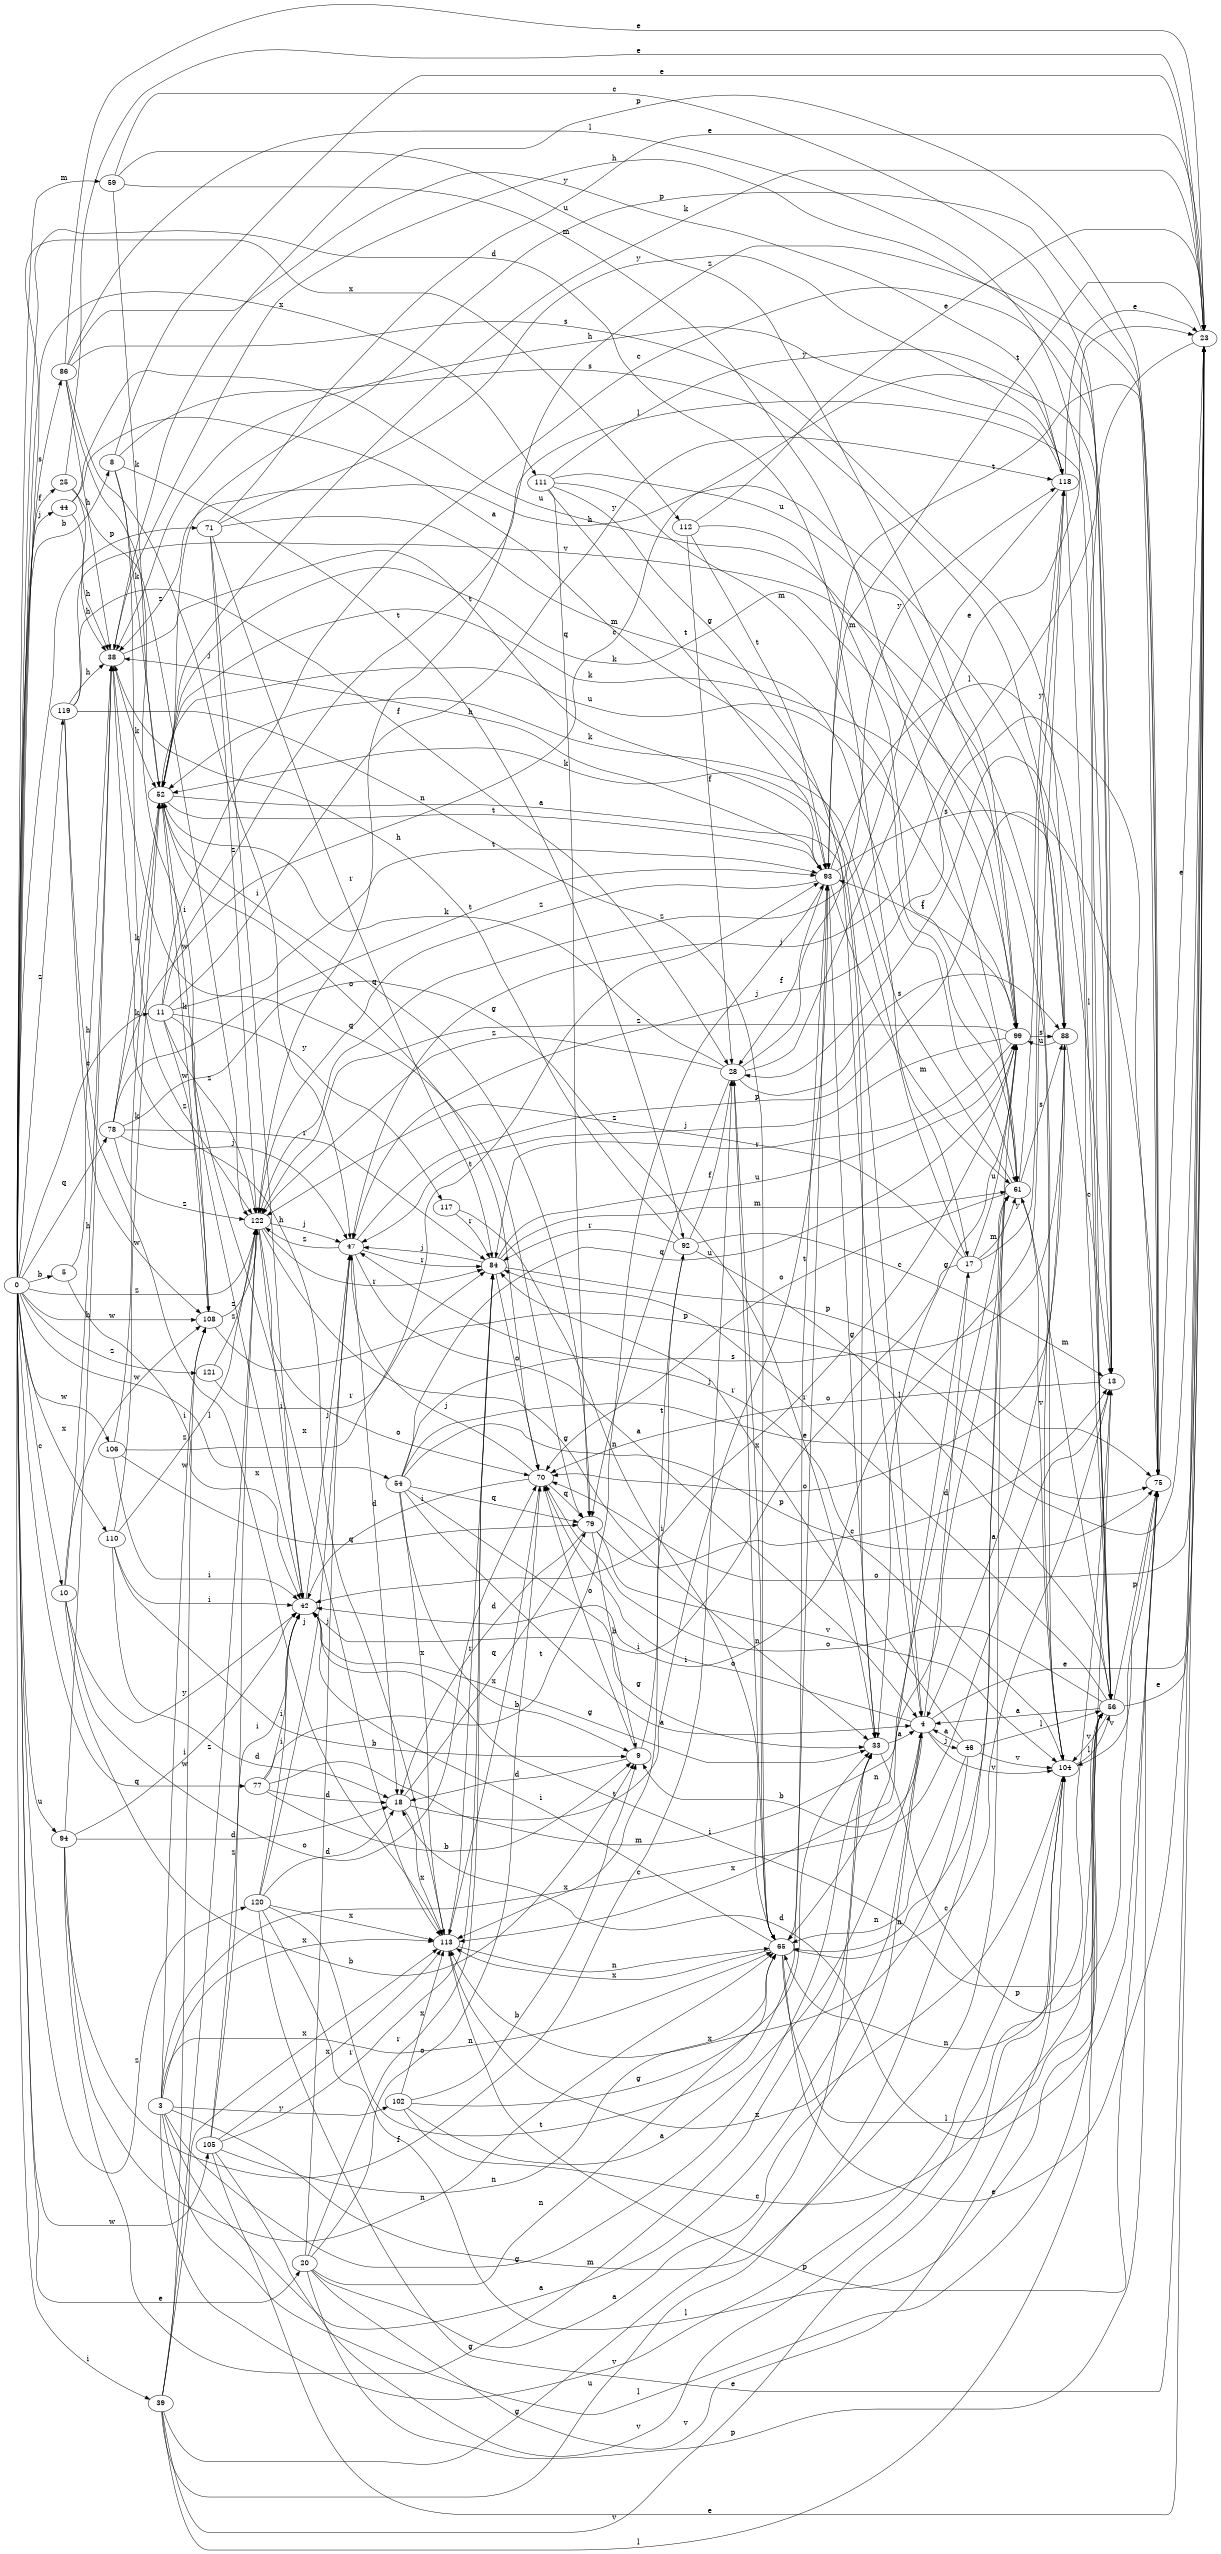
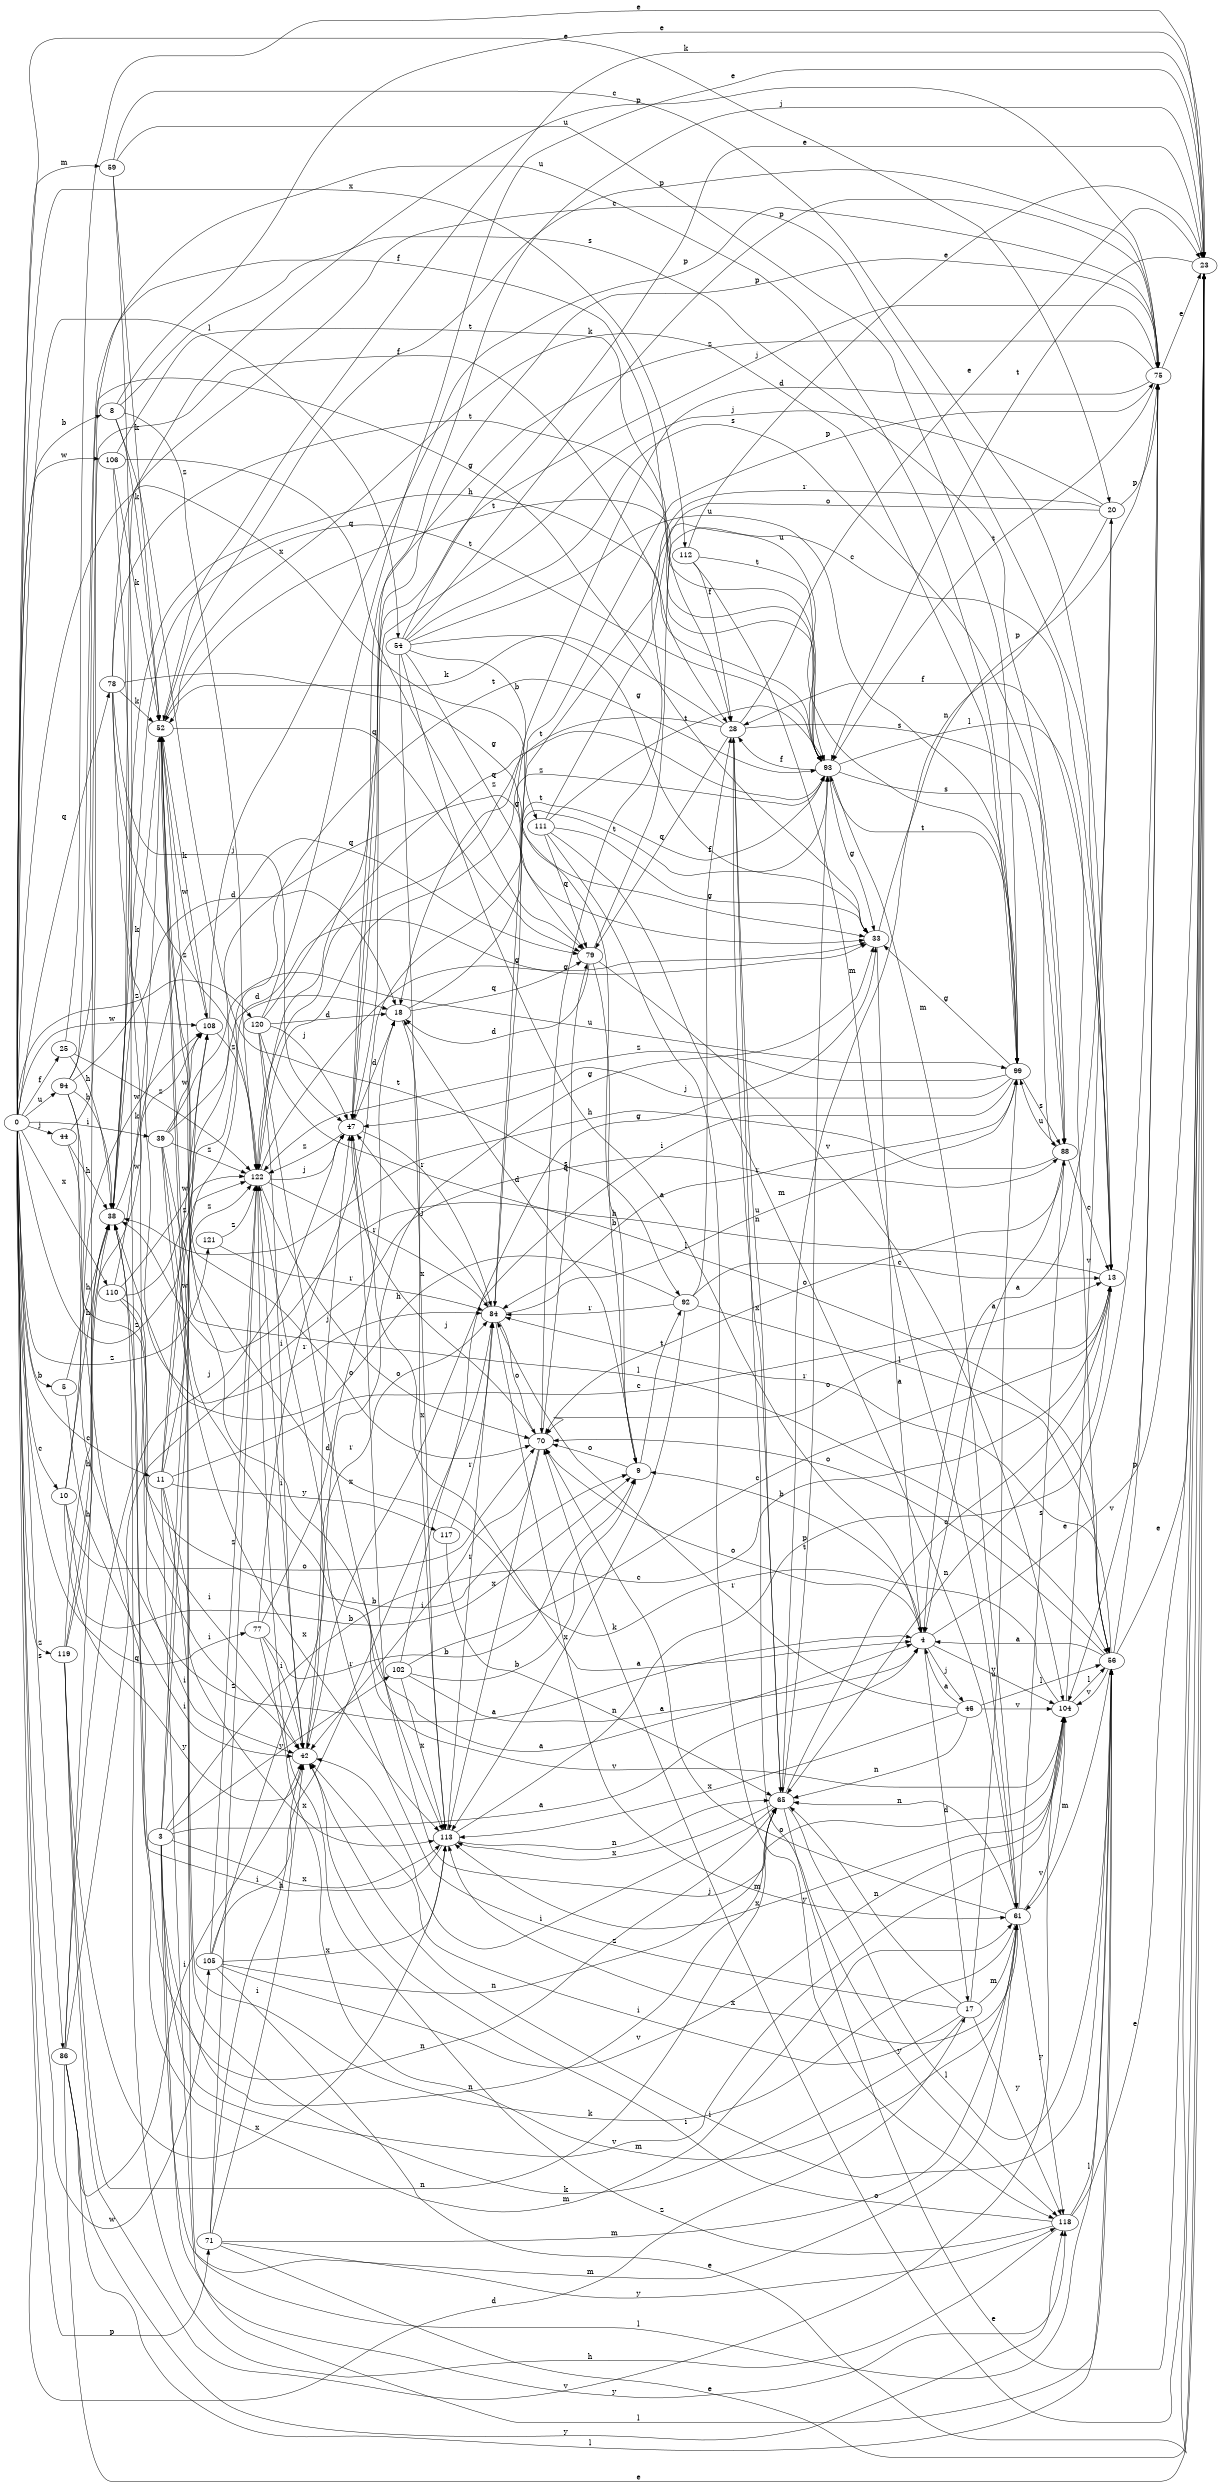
(638, 716) -> none
(846, 2339) -> (1096, 1112)
